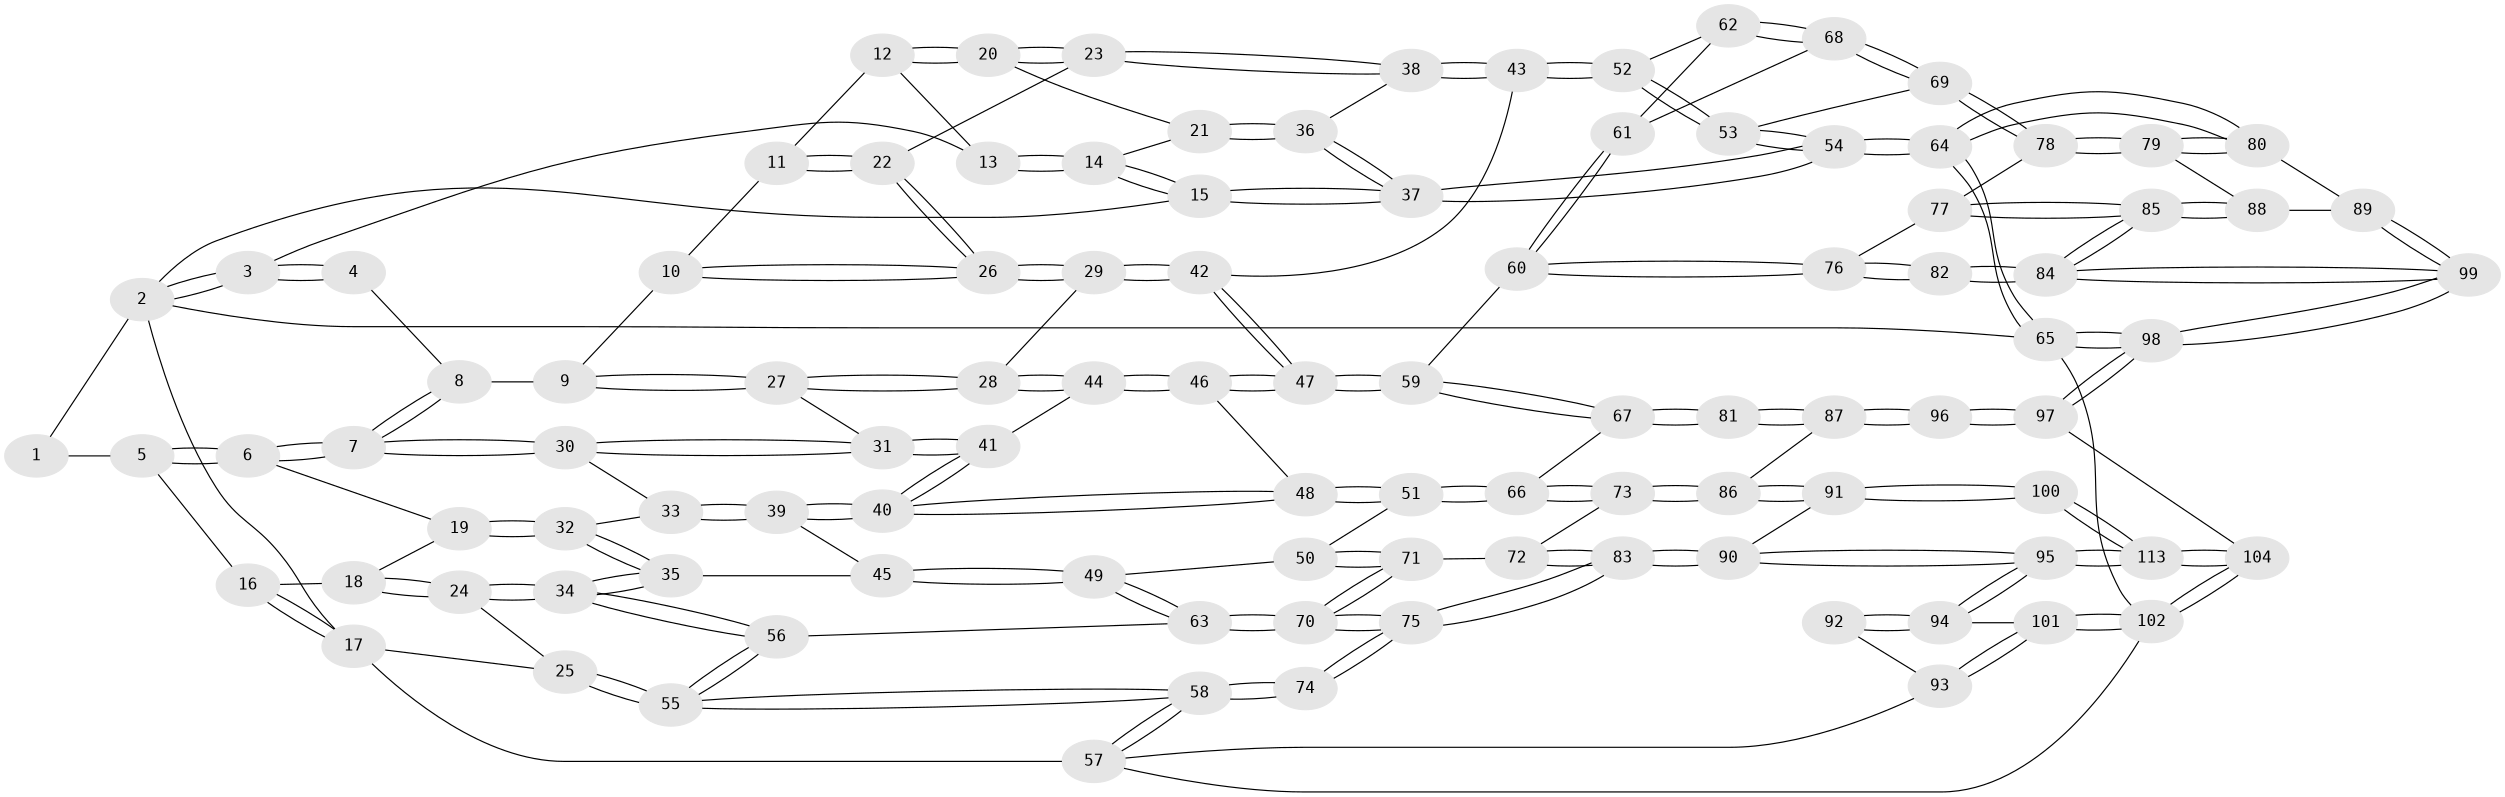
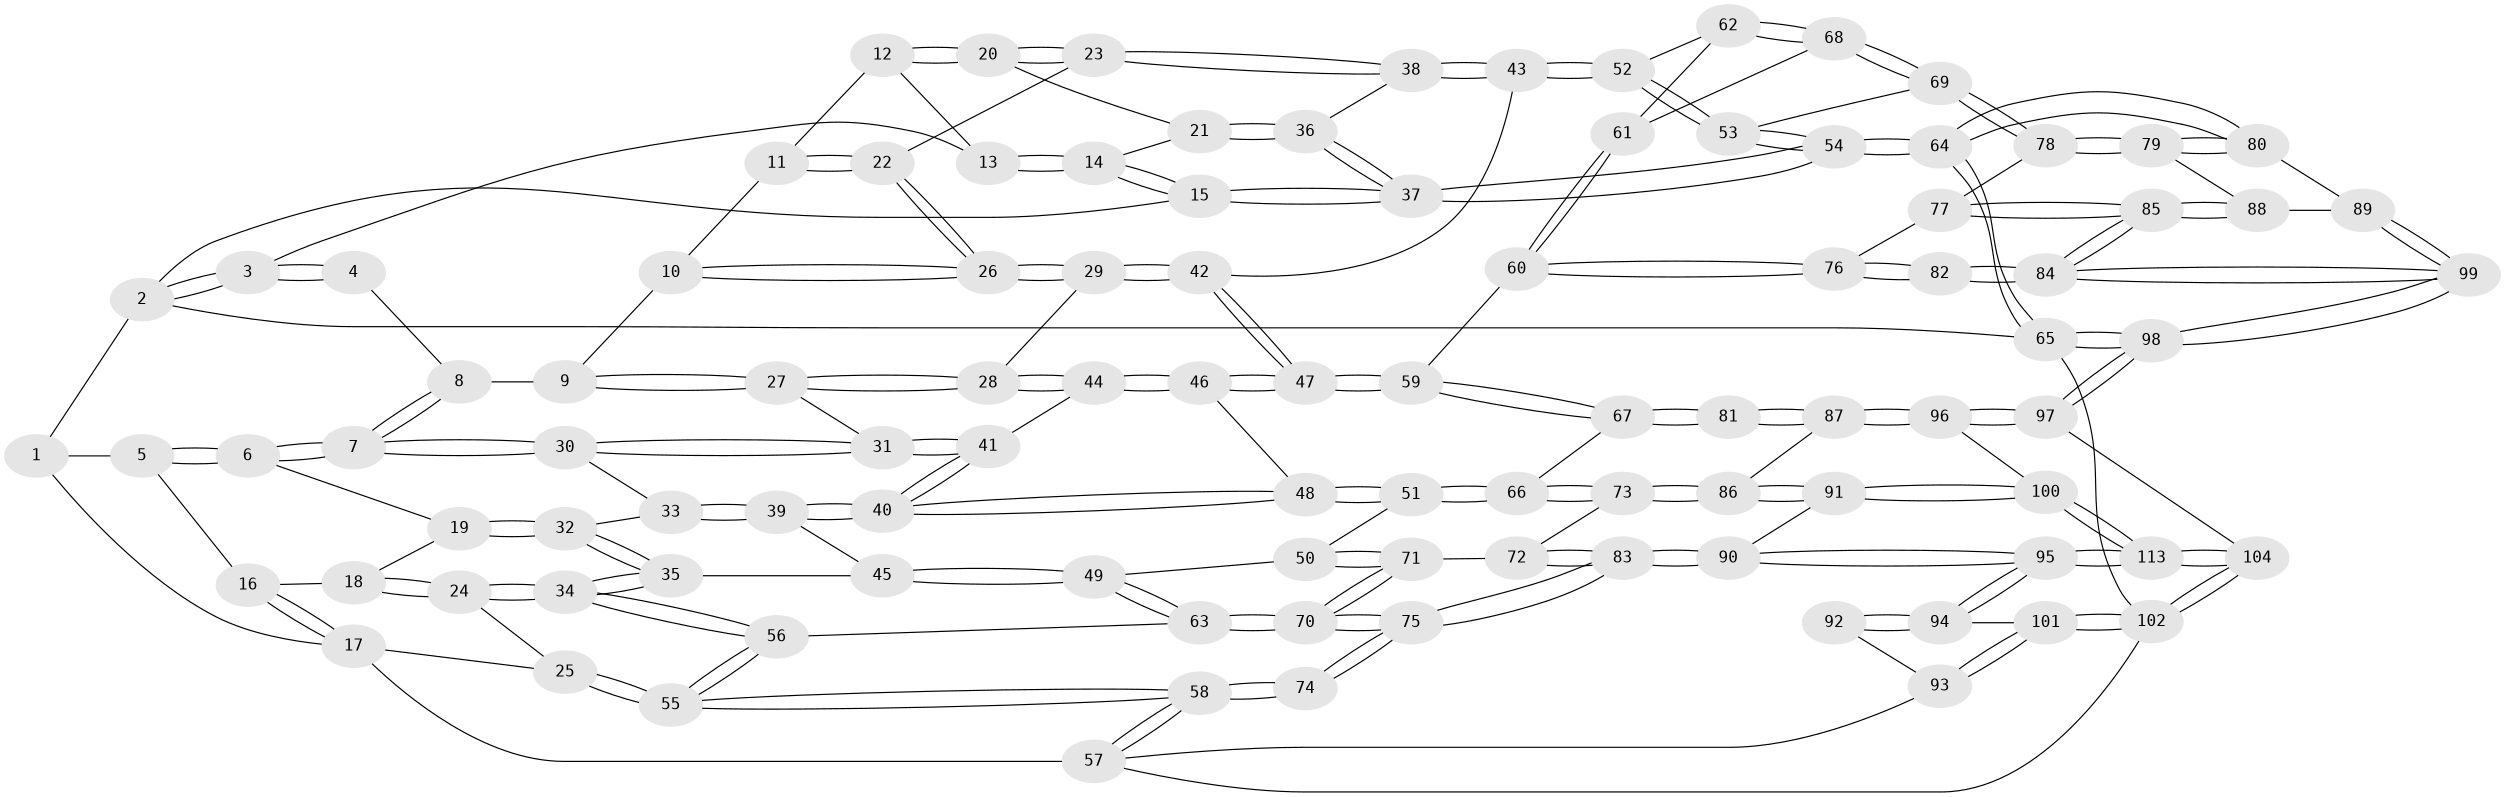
none -> (1993, 455)
(218, 490) -> (170, 588)
